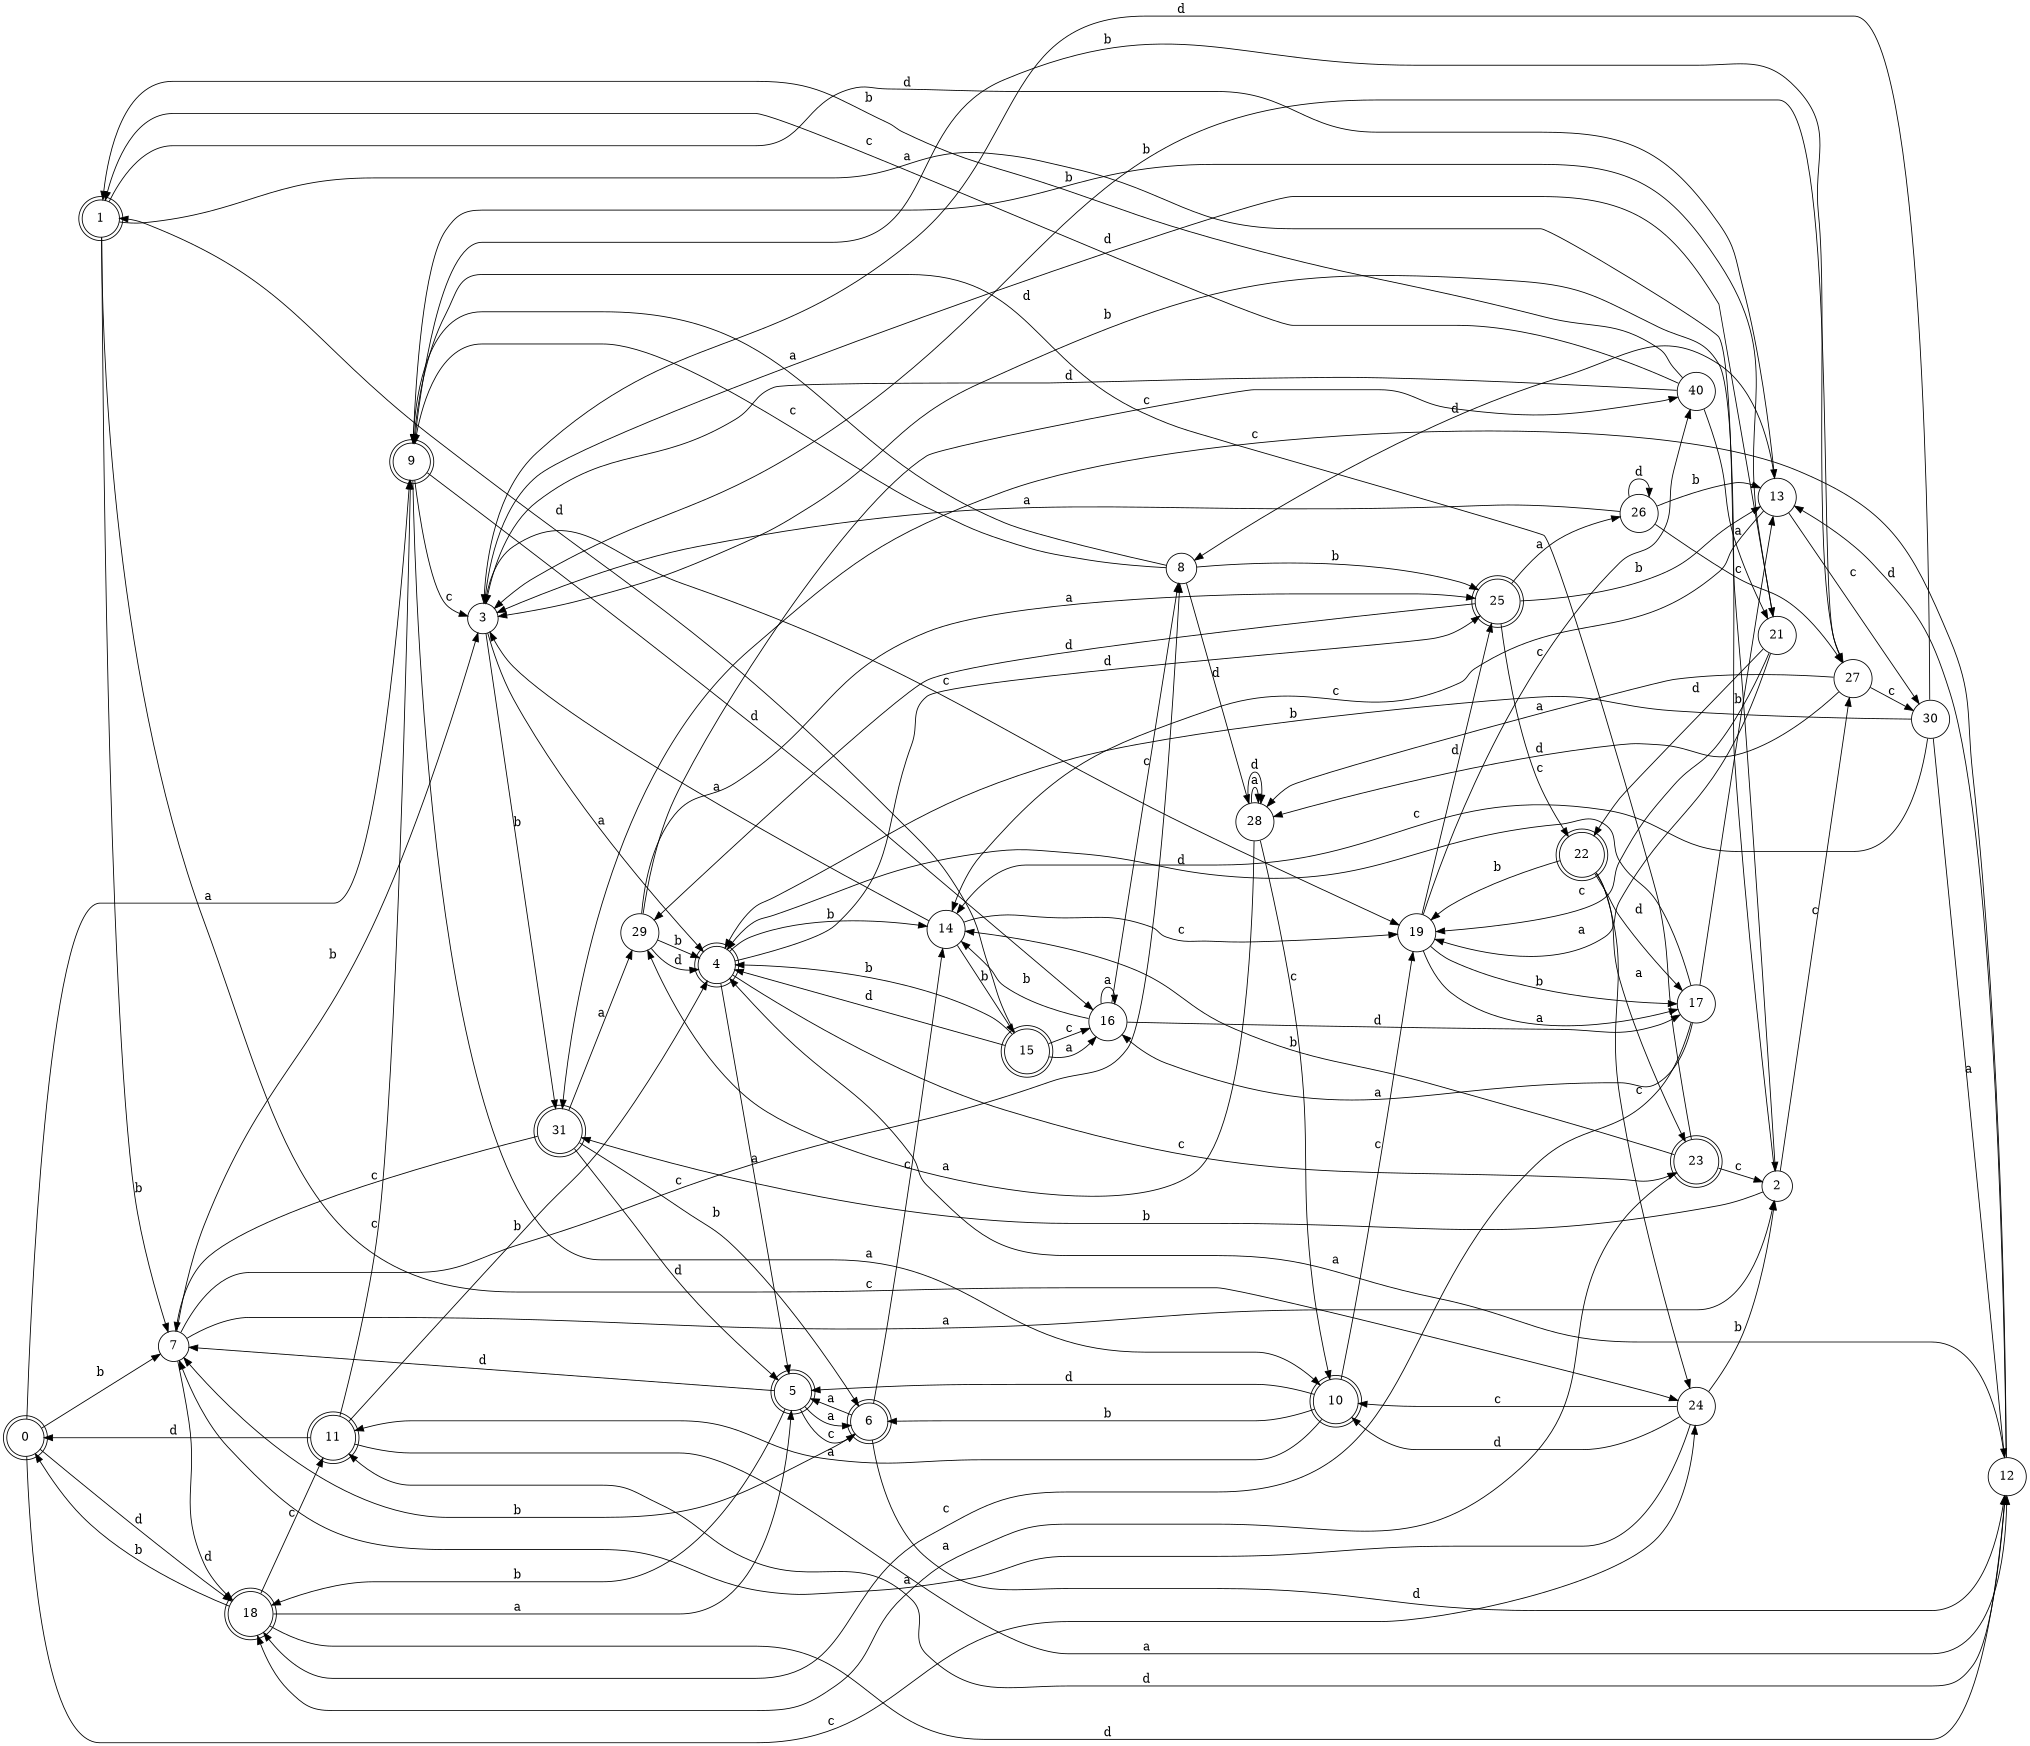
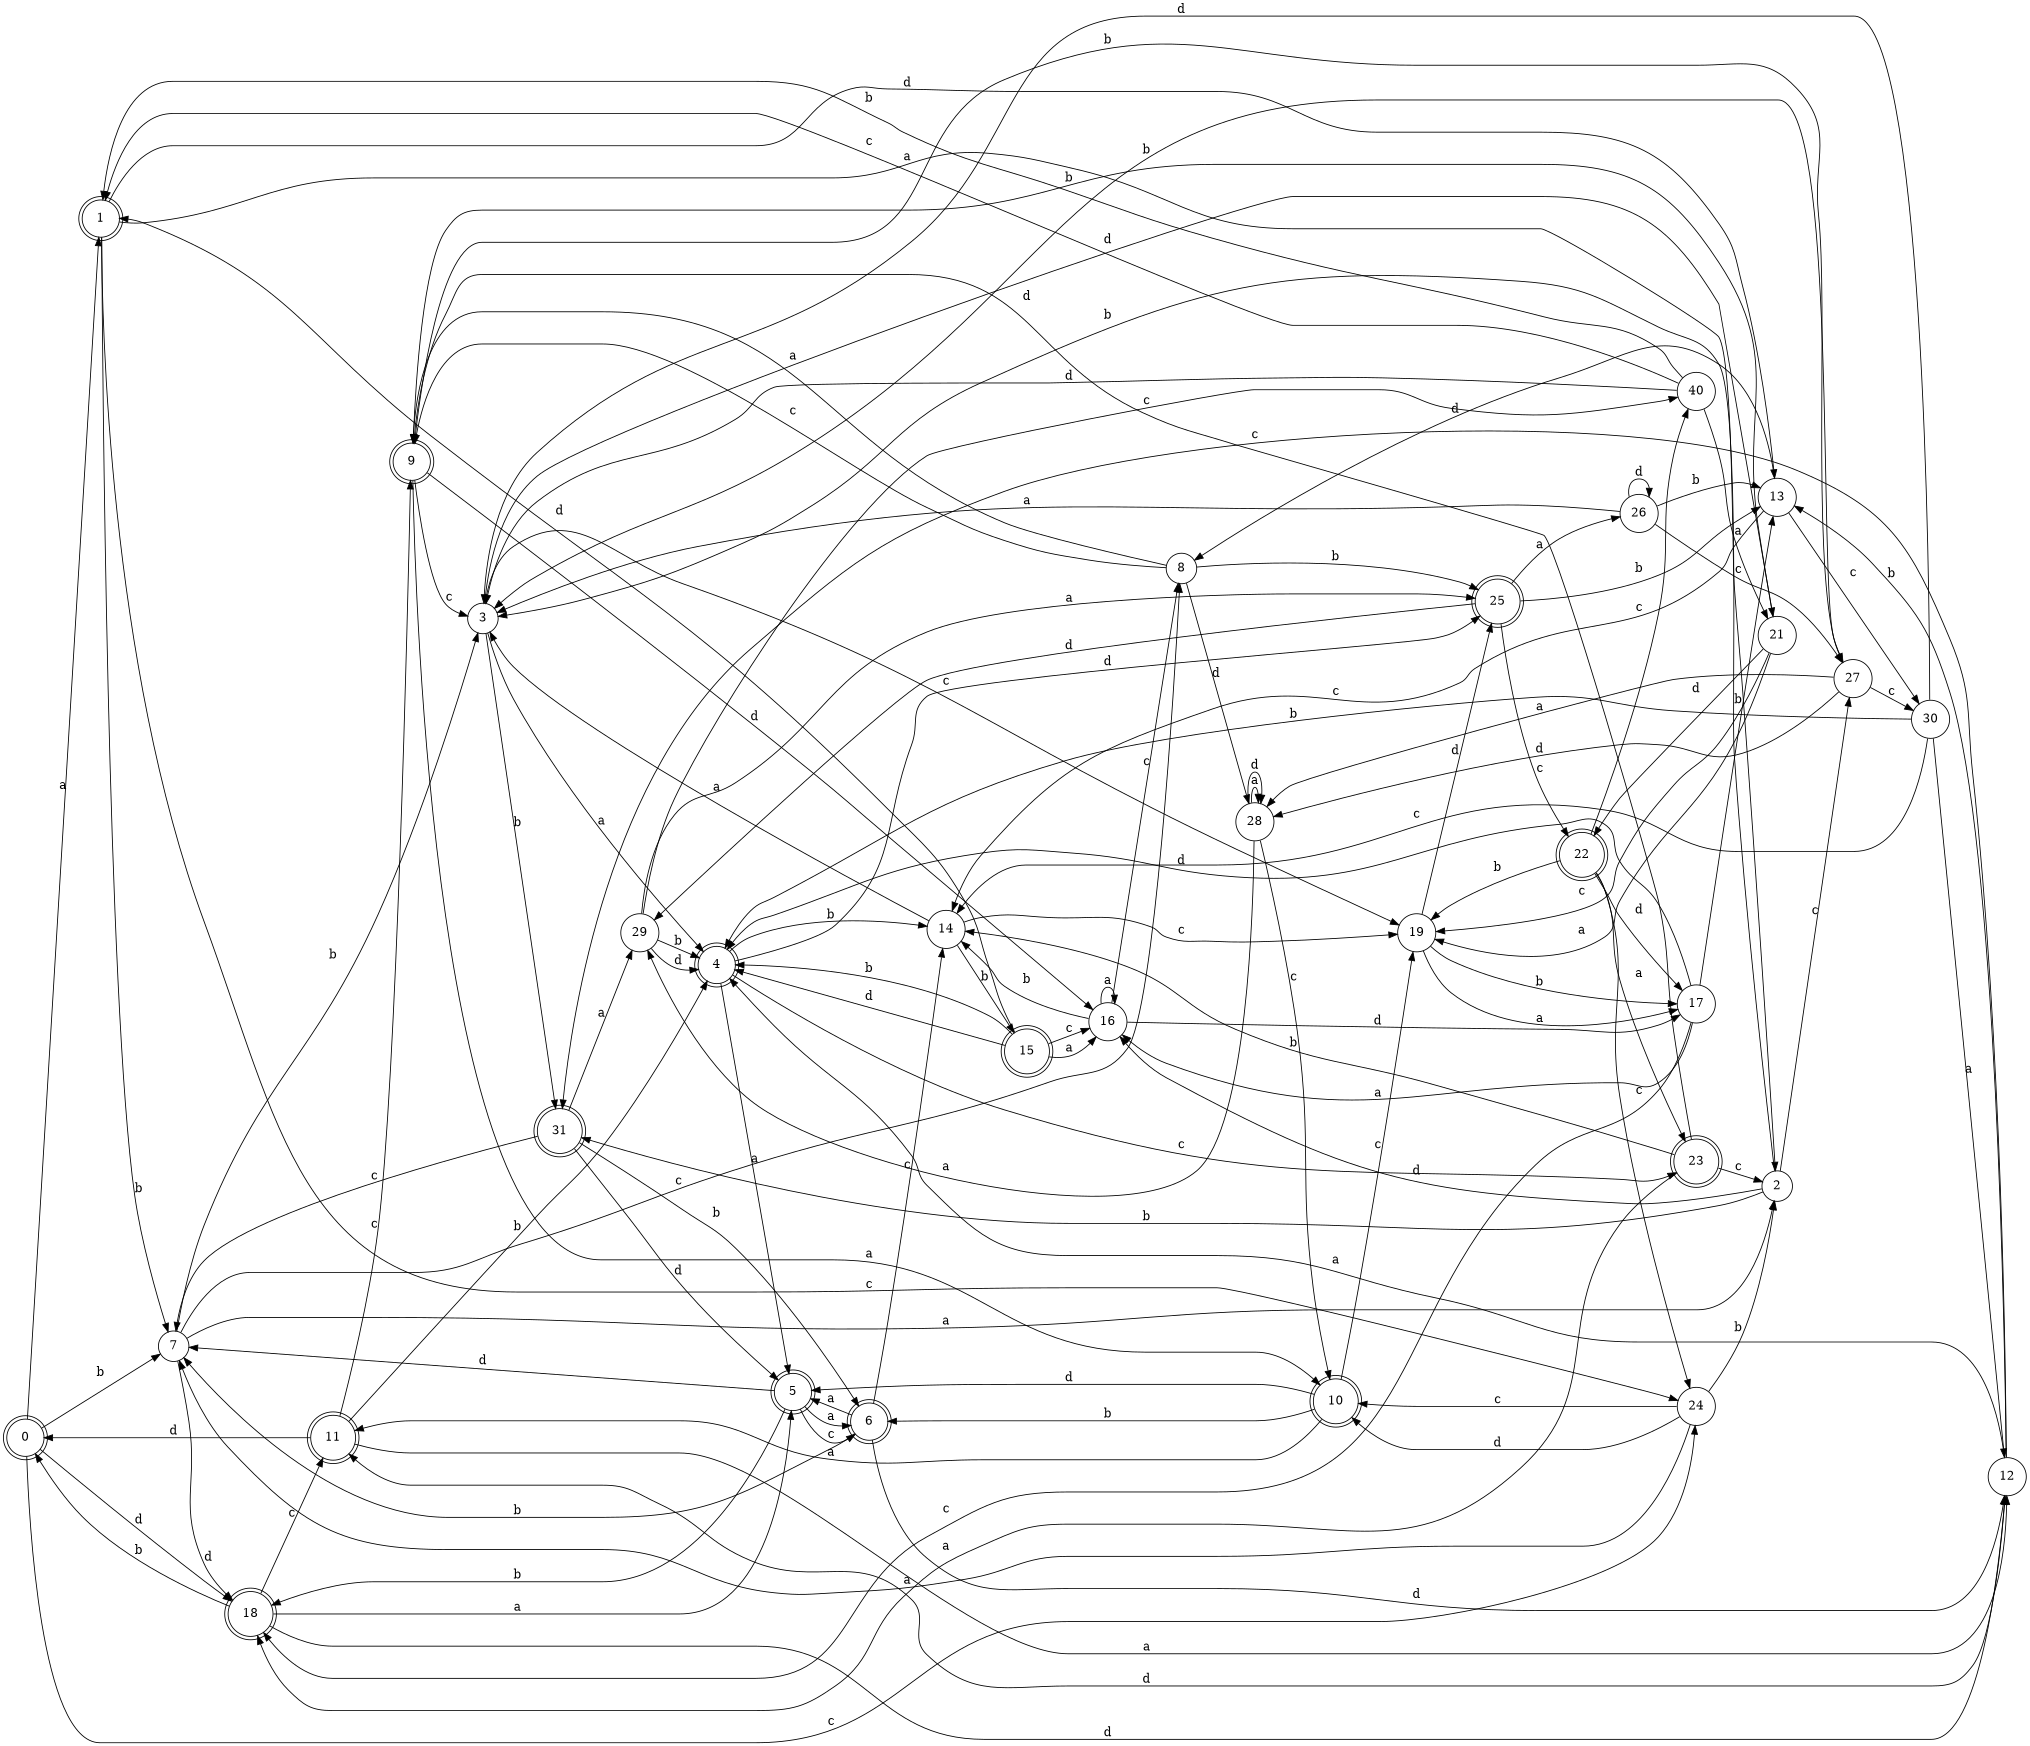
(1892, 574) -> (1892, 574)
(1546, 654) -> (1655, 629)
(166, 903) -> (63, 833)
none -> (1428, 1184)
